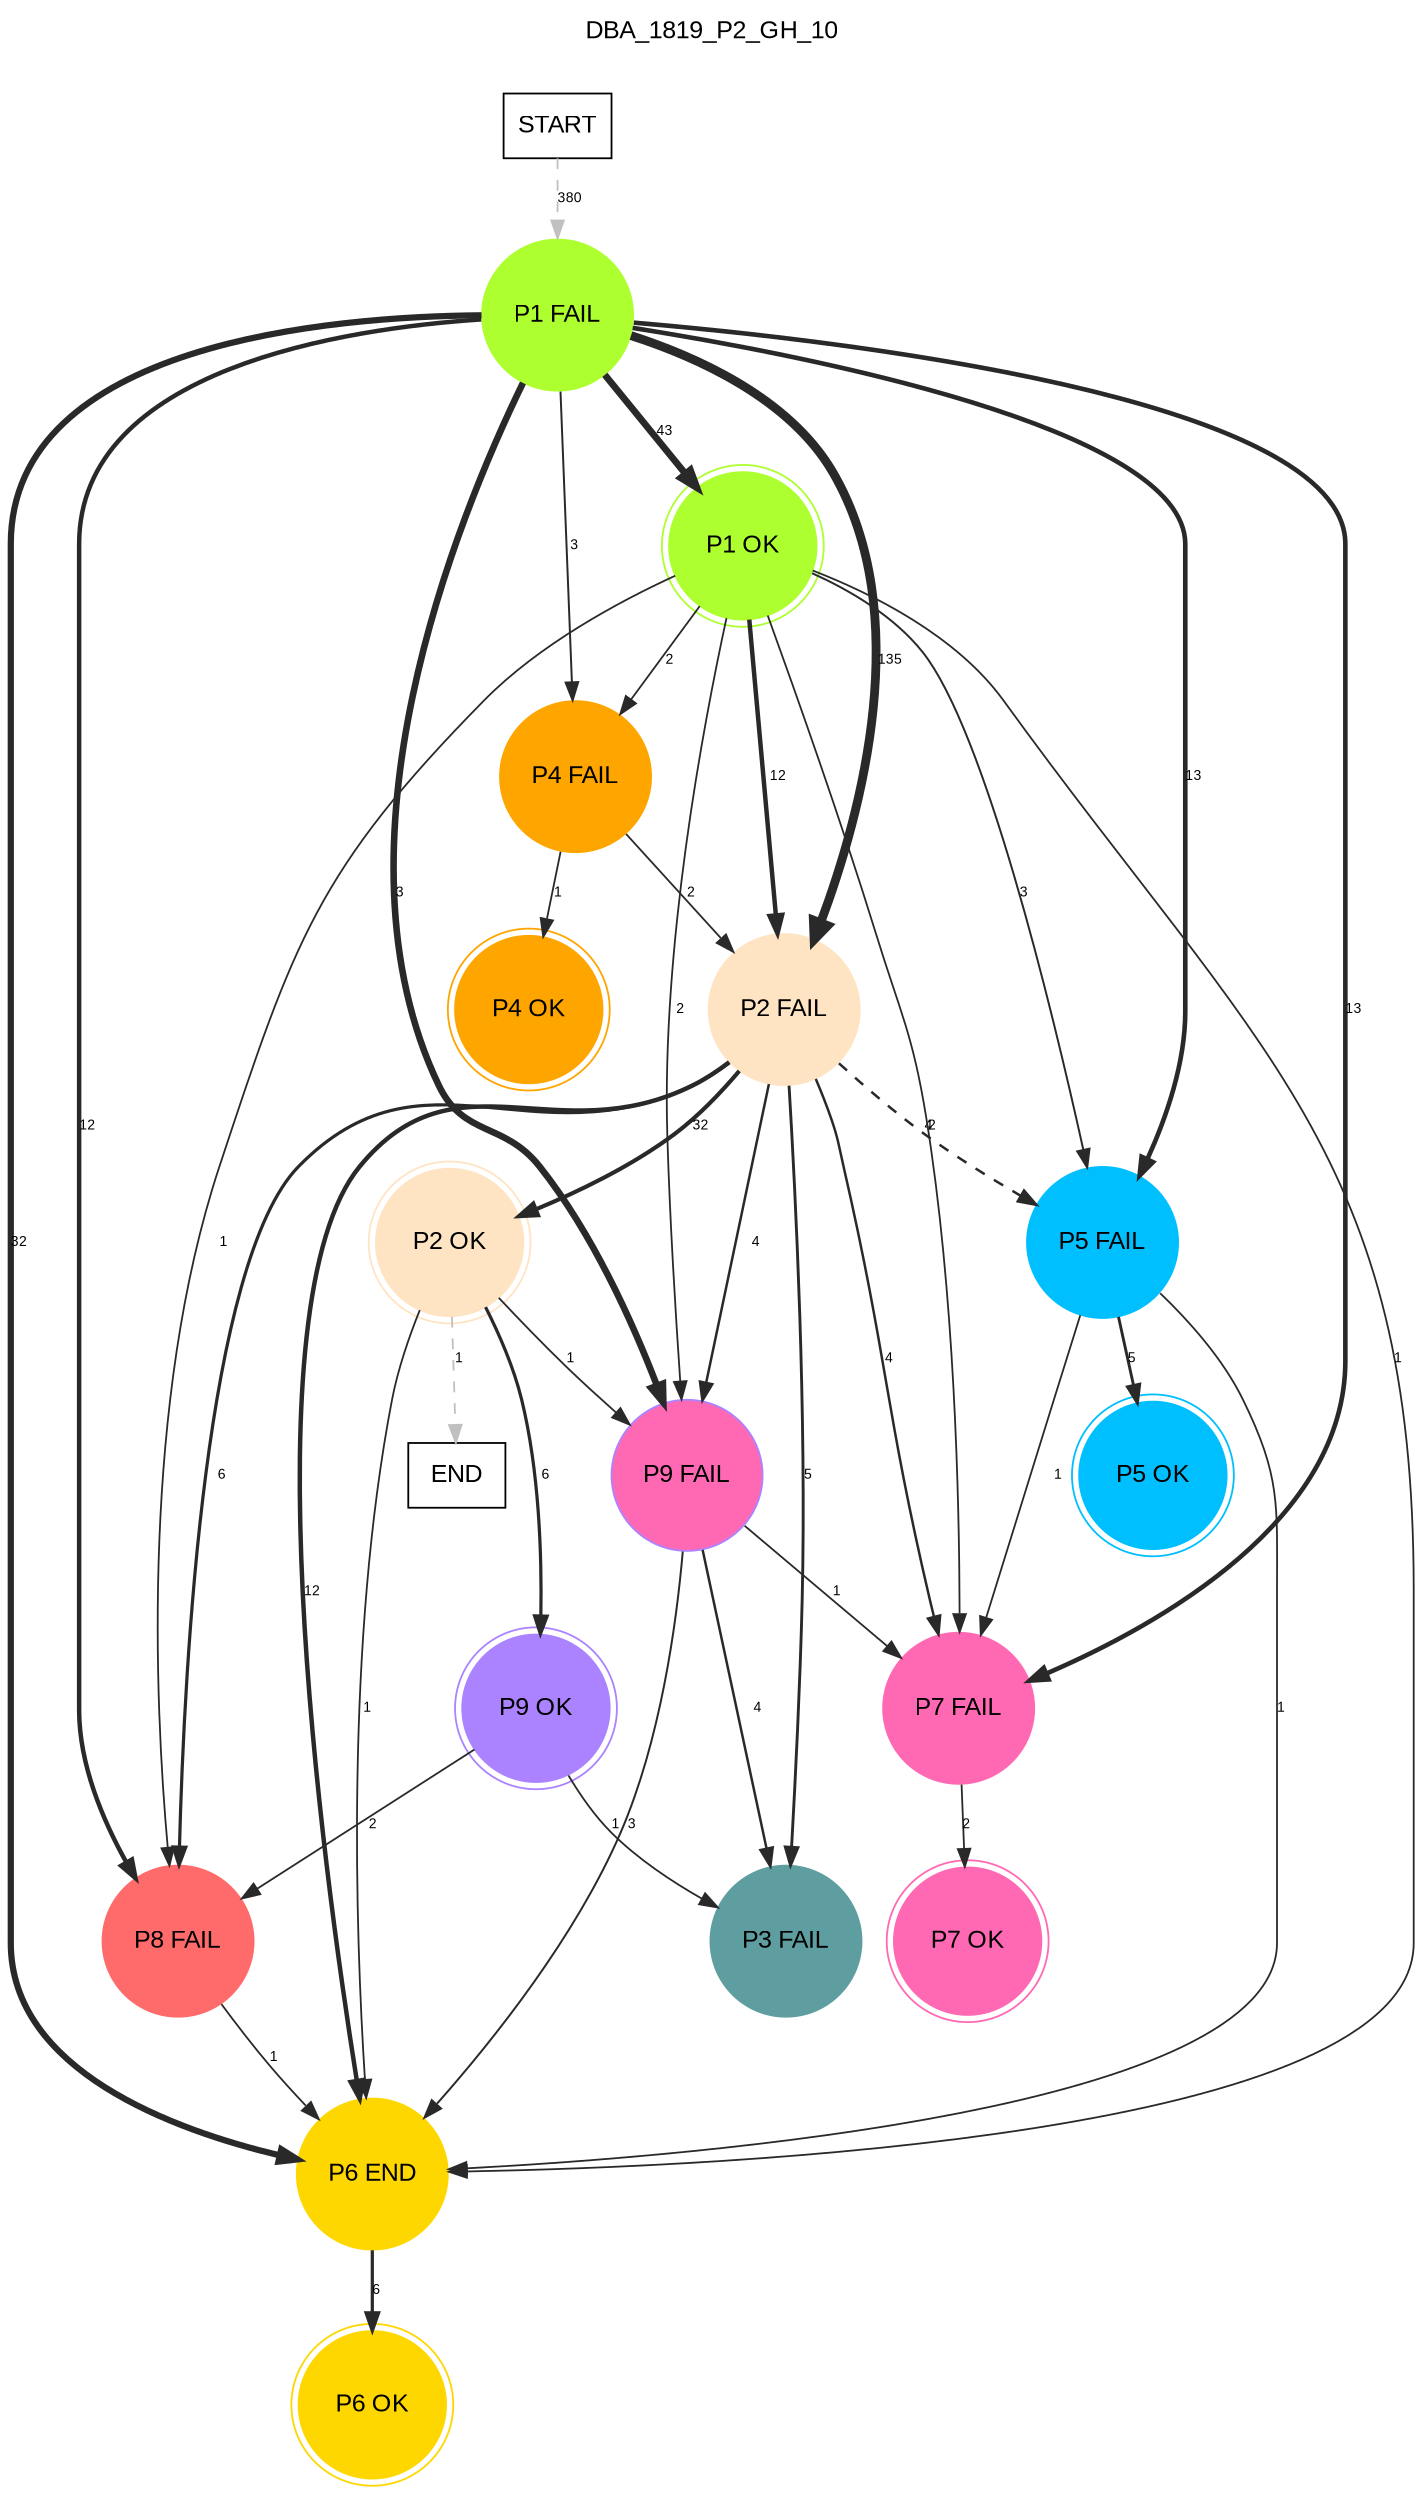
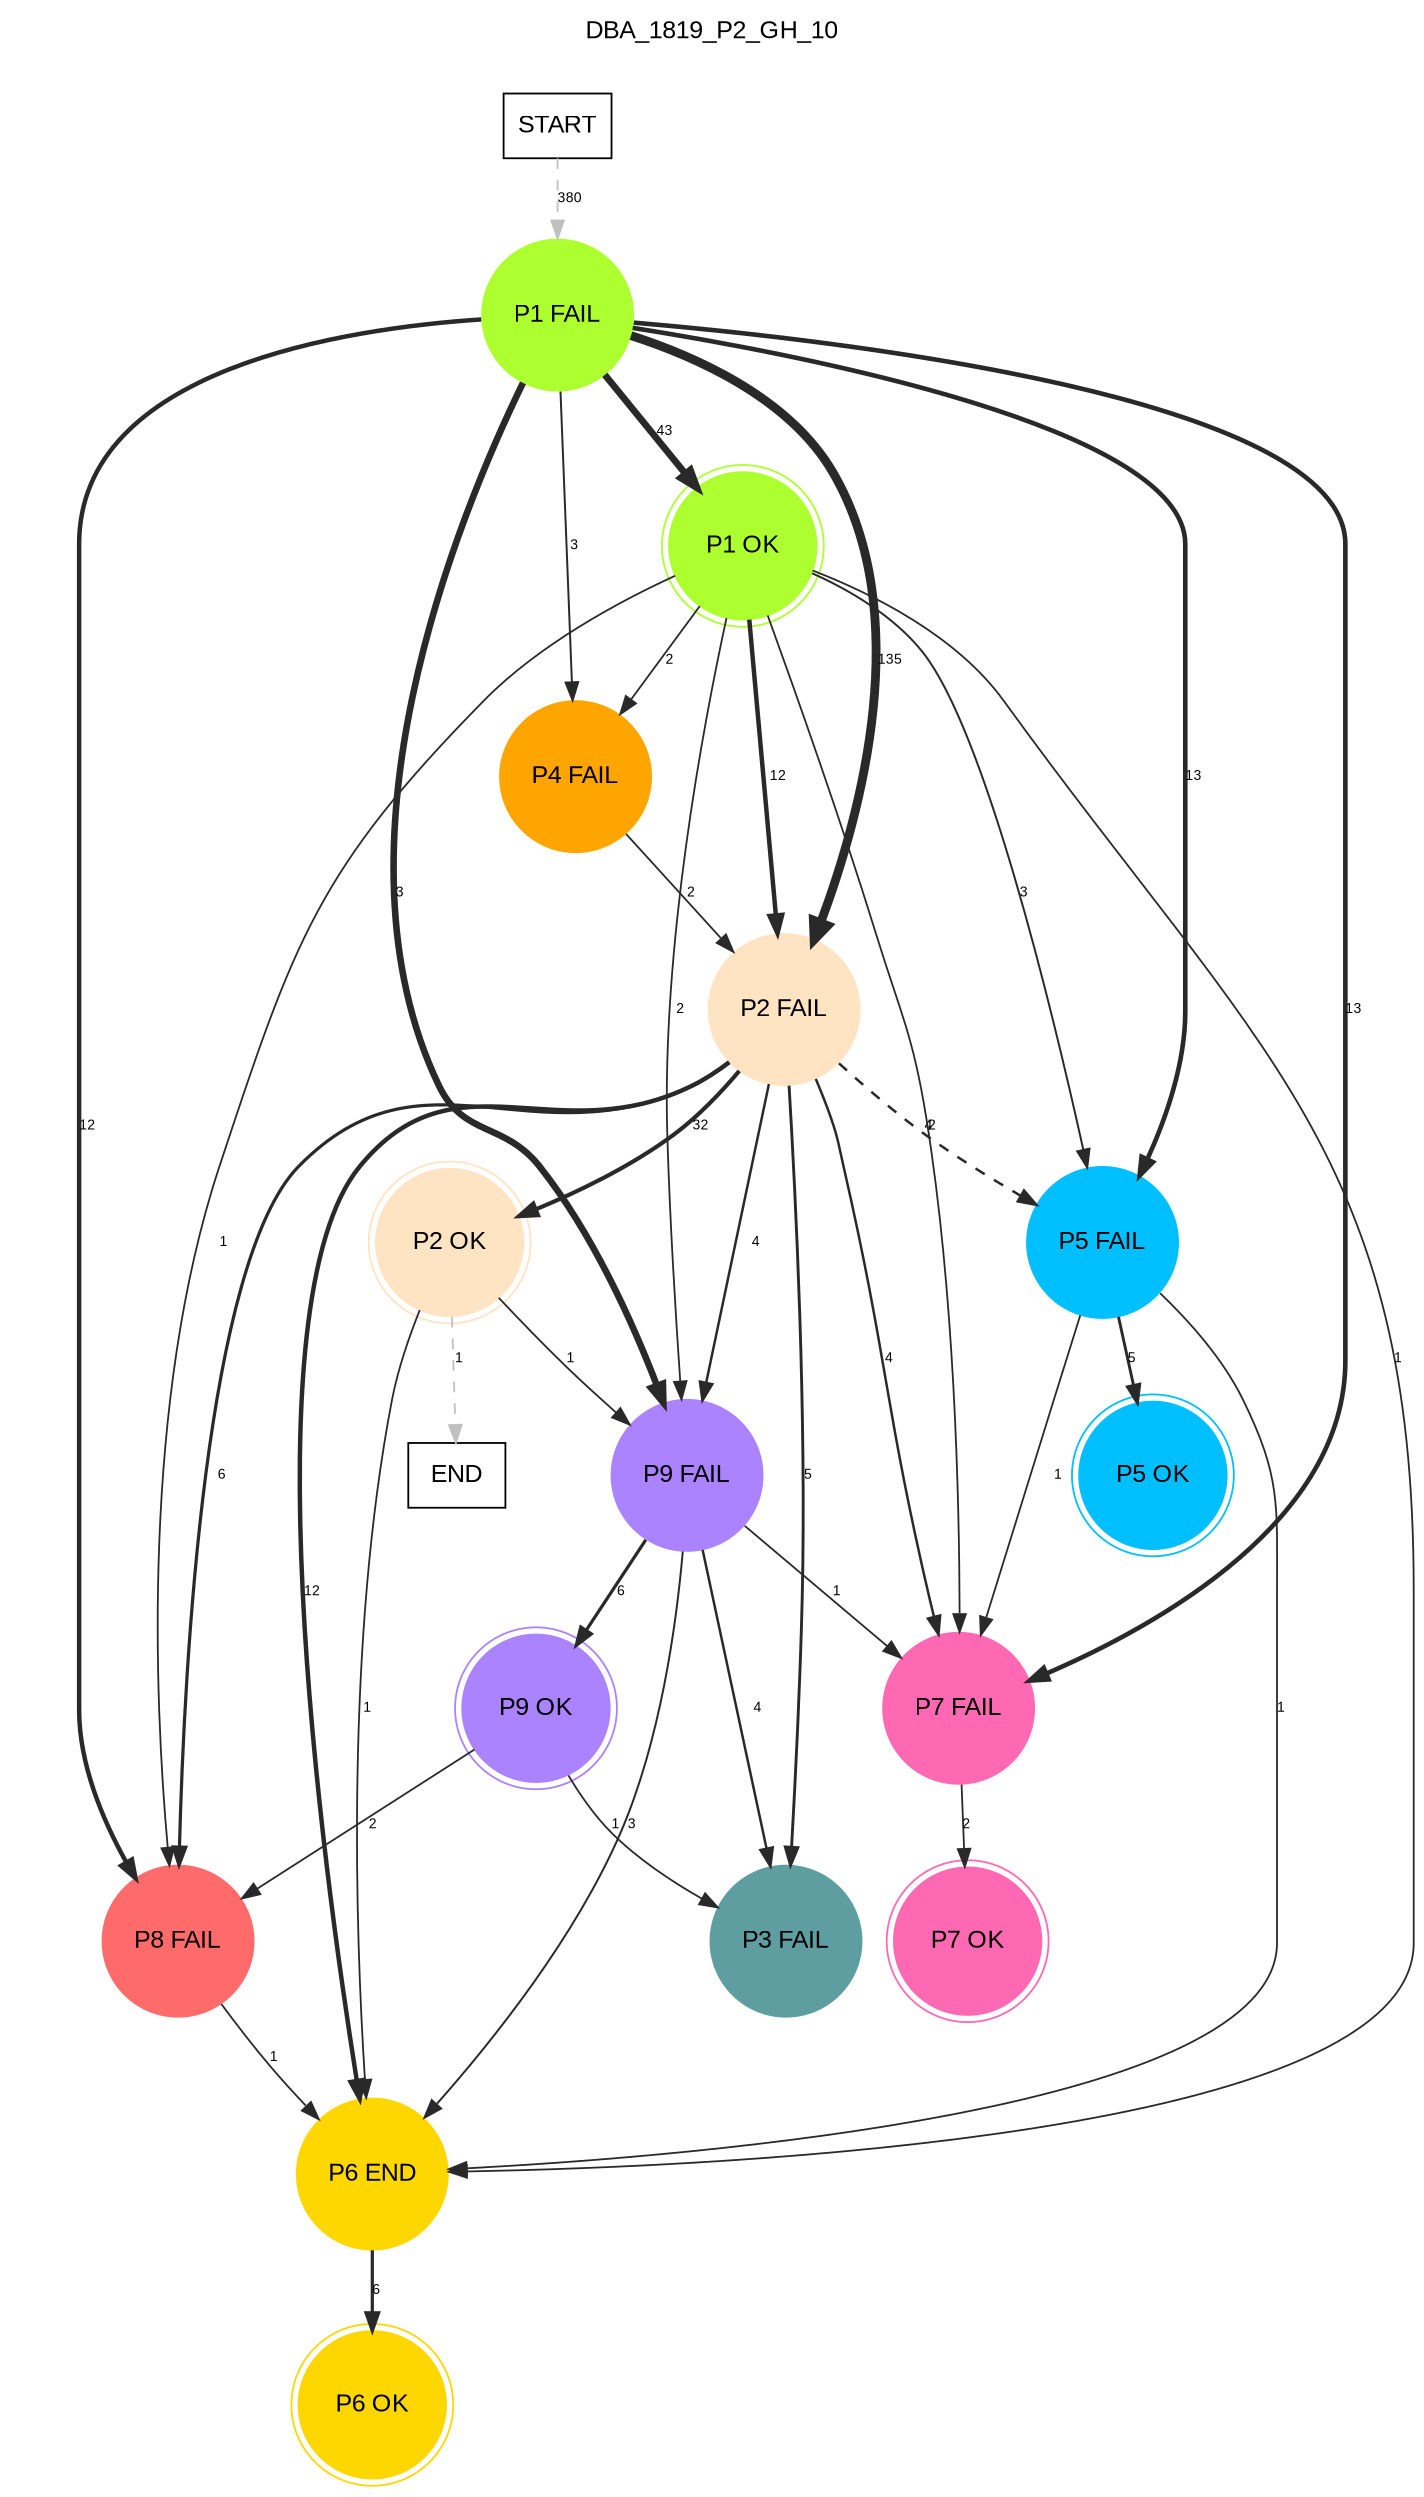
(529, 1009) -> none
(11, 1140) -> none
(532, 1457) -> (616, 1585)
(687, 1475) -> (687, 1475)
